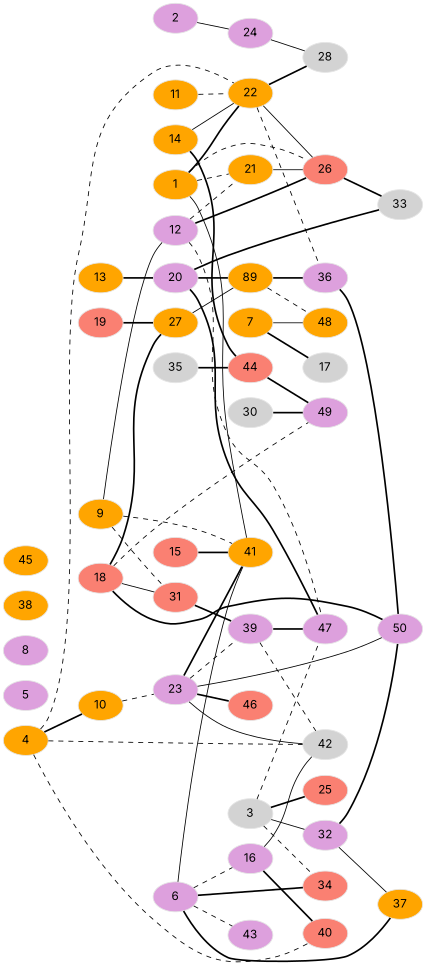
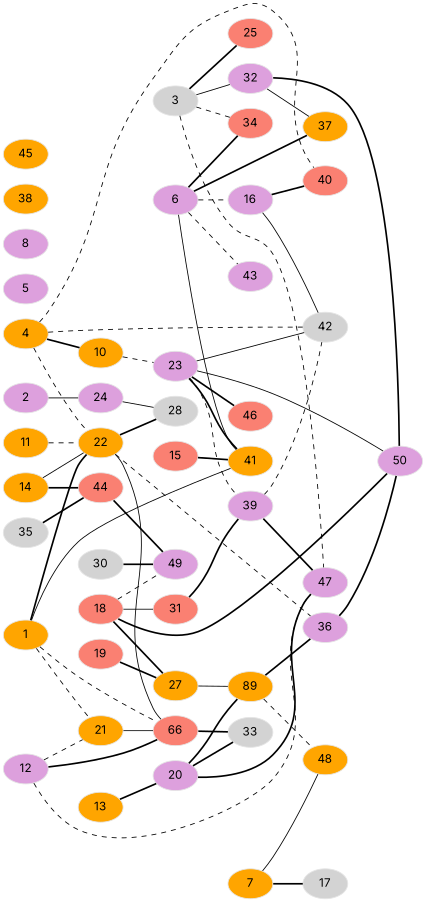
(325, 170) -> (176, 731)
(101, 514) -> none
